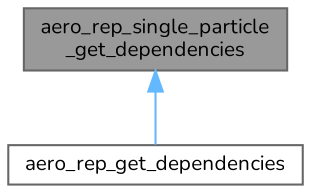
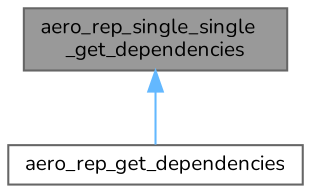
(156, 39) -> (156, 39)
